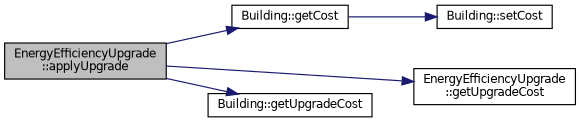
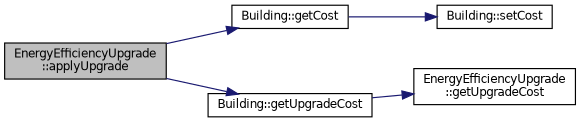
(284, 73) -> (387, 96)
